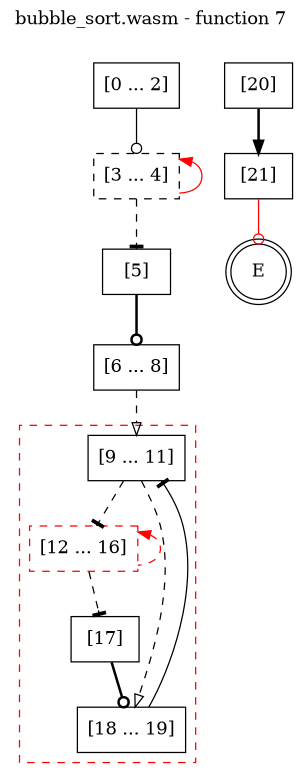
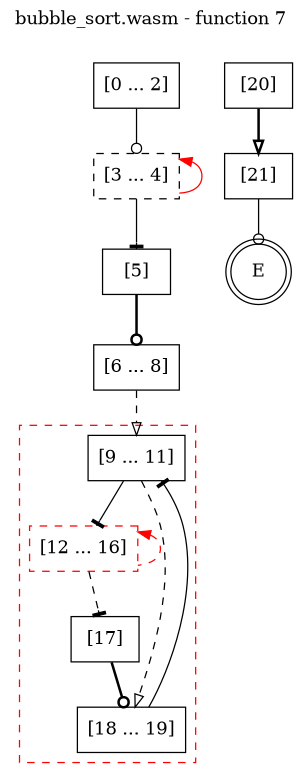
(259, 125) -> (259, 125)
(259, 217) -> (259, 217)
(137, 221) -> (137, 221)
(112, 501) -> (112, 501)
